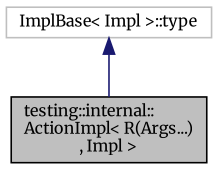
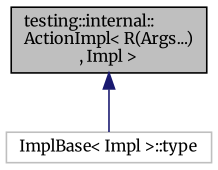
(109, 76) -> (109, 111)
